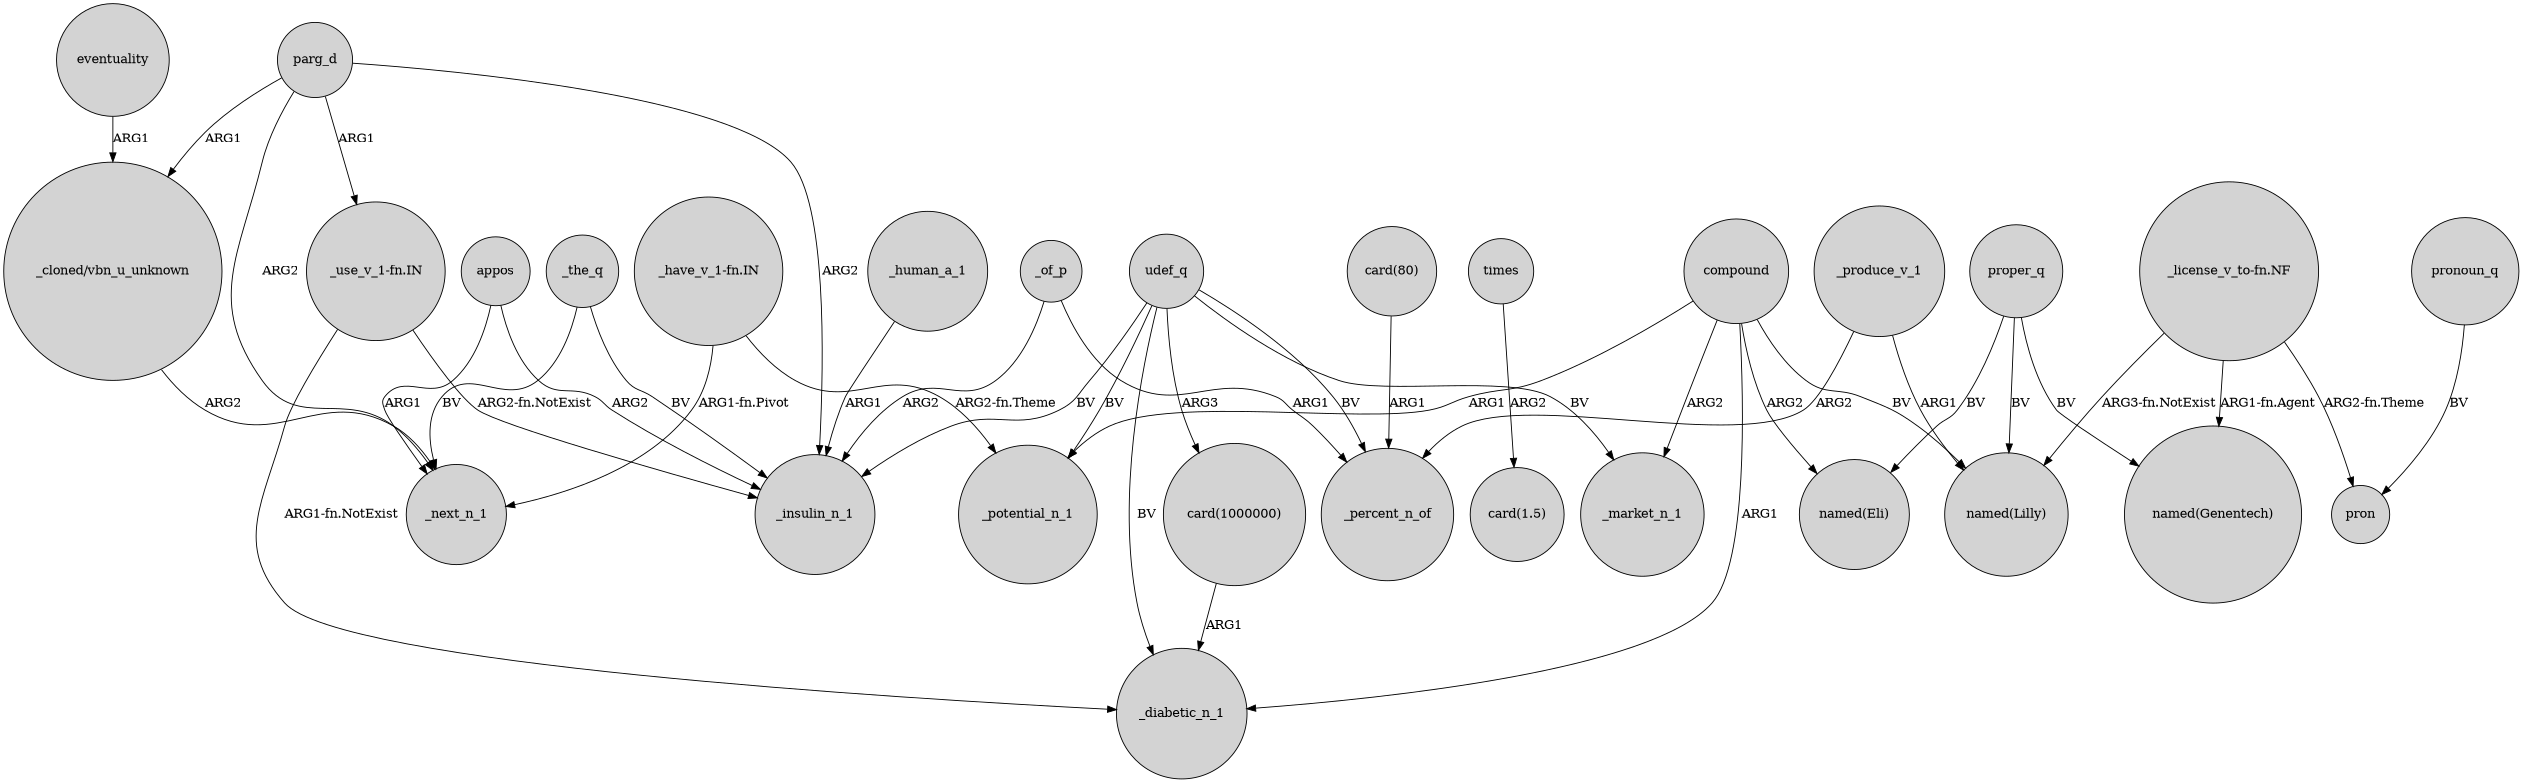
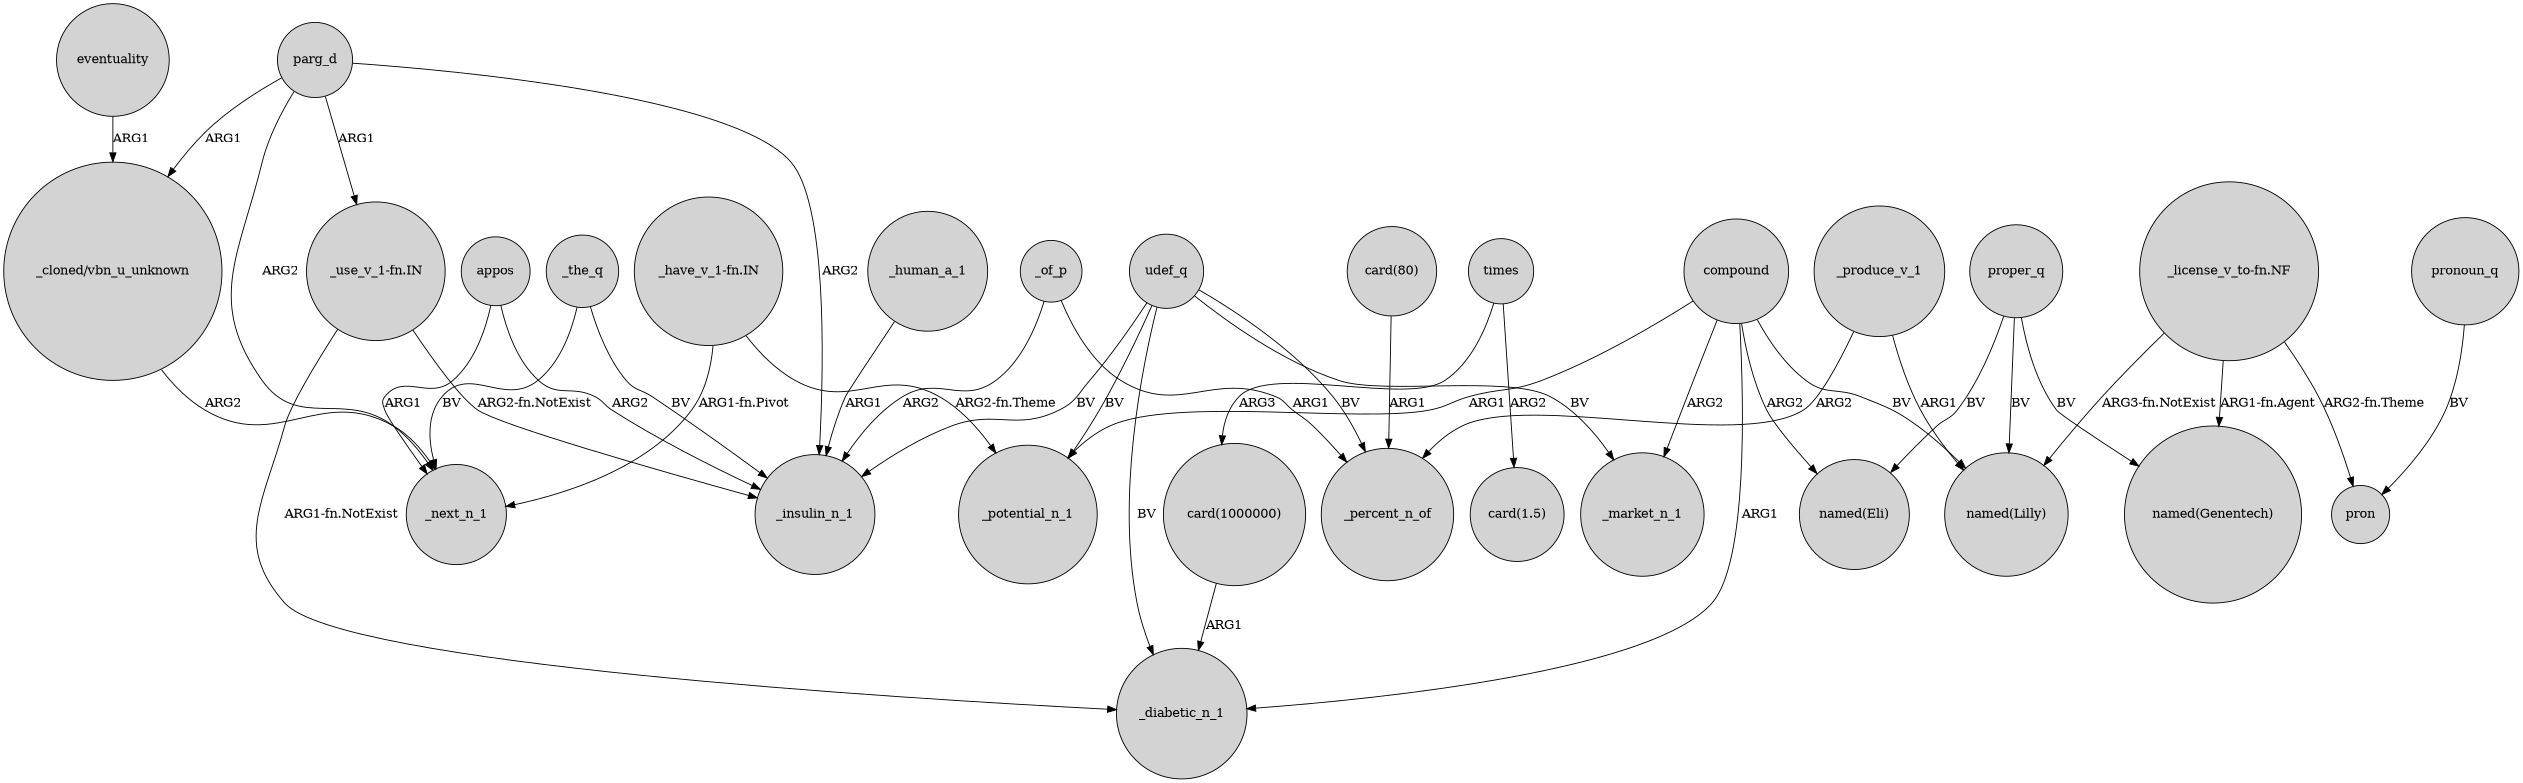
(1174, 378) -> (1332, 385)
